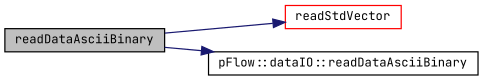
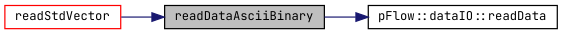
(219, 28) -> (137, 17)
(343, 63) -> (463, 17)
